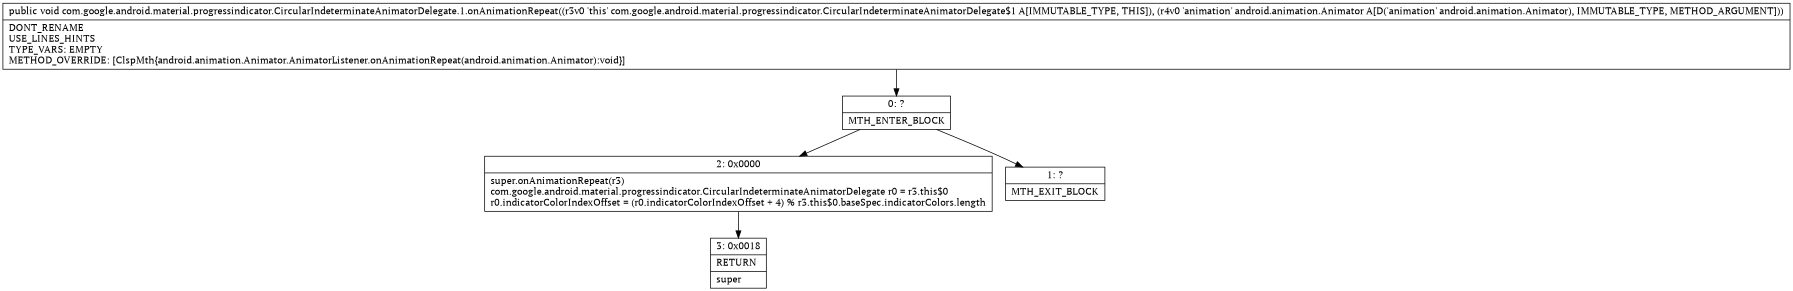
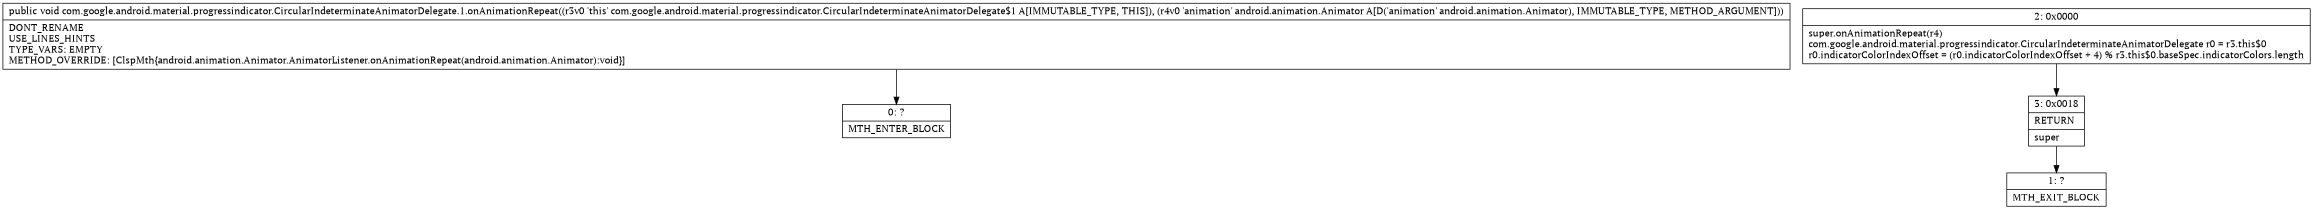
(833, 141) -> none
(977, 146) -> (2056, 156)
(558, 181) -> (1876, 33)
